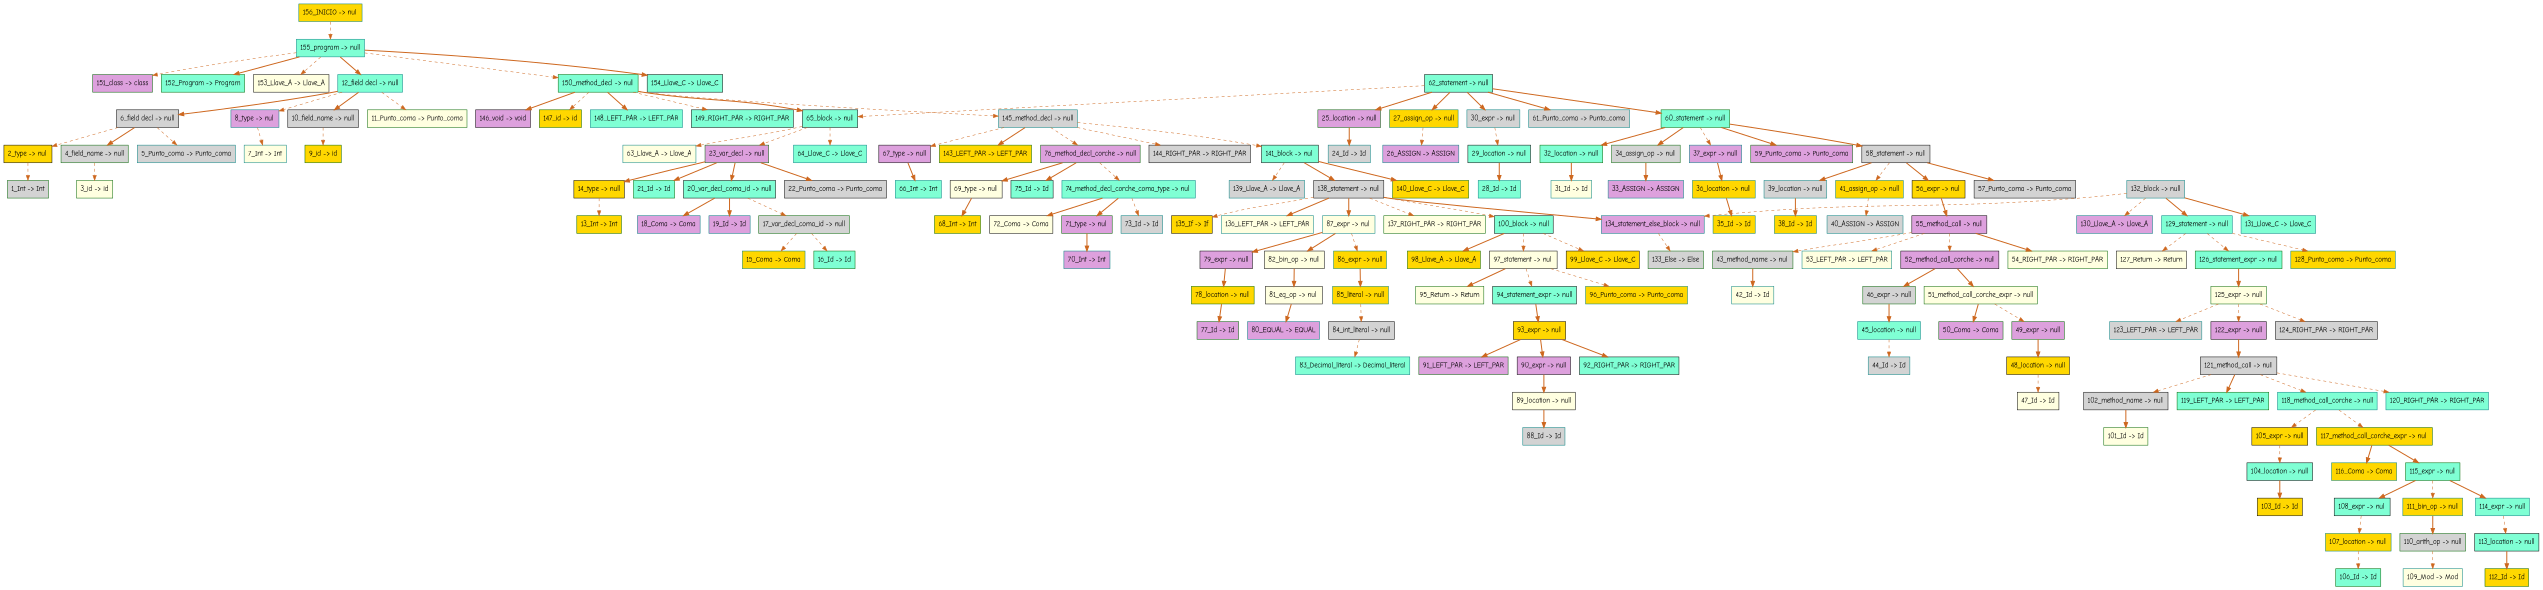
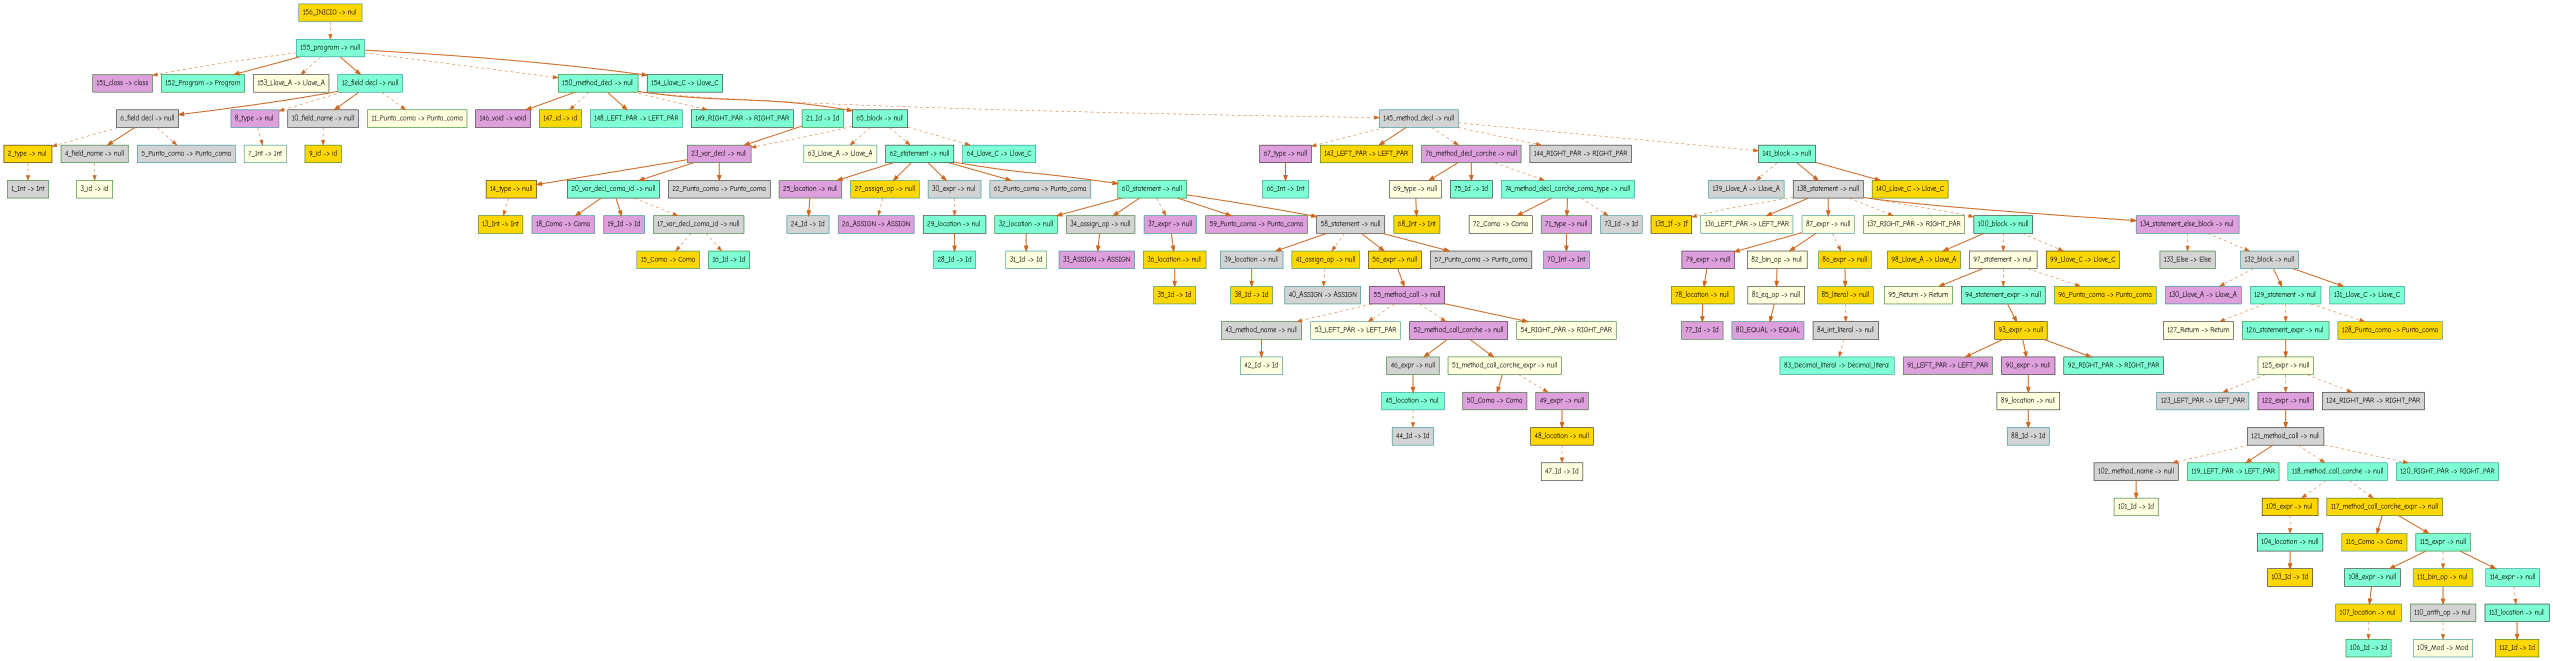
(1144, 101) -> (898, 135)
(698, 171) -> (776, 135)
(1918, 205) -> (2226, 241)
(2360, 522) -> (2371, 593)
